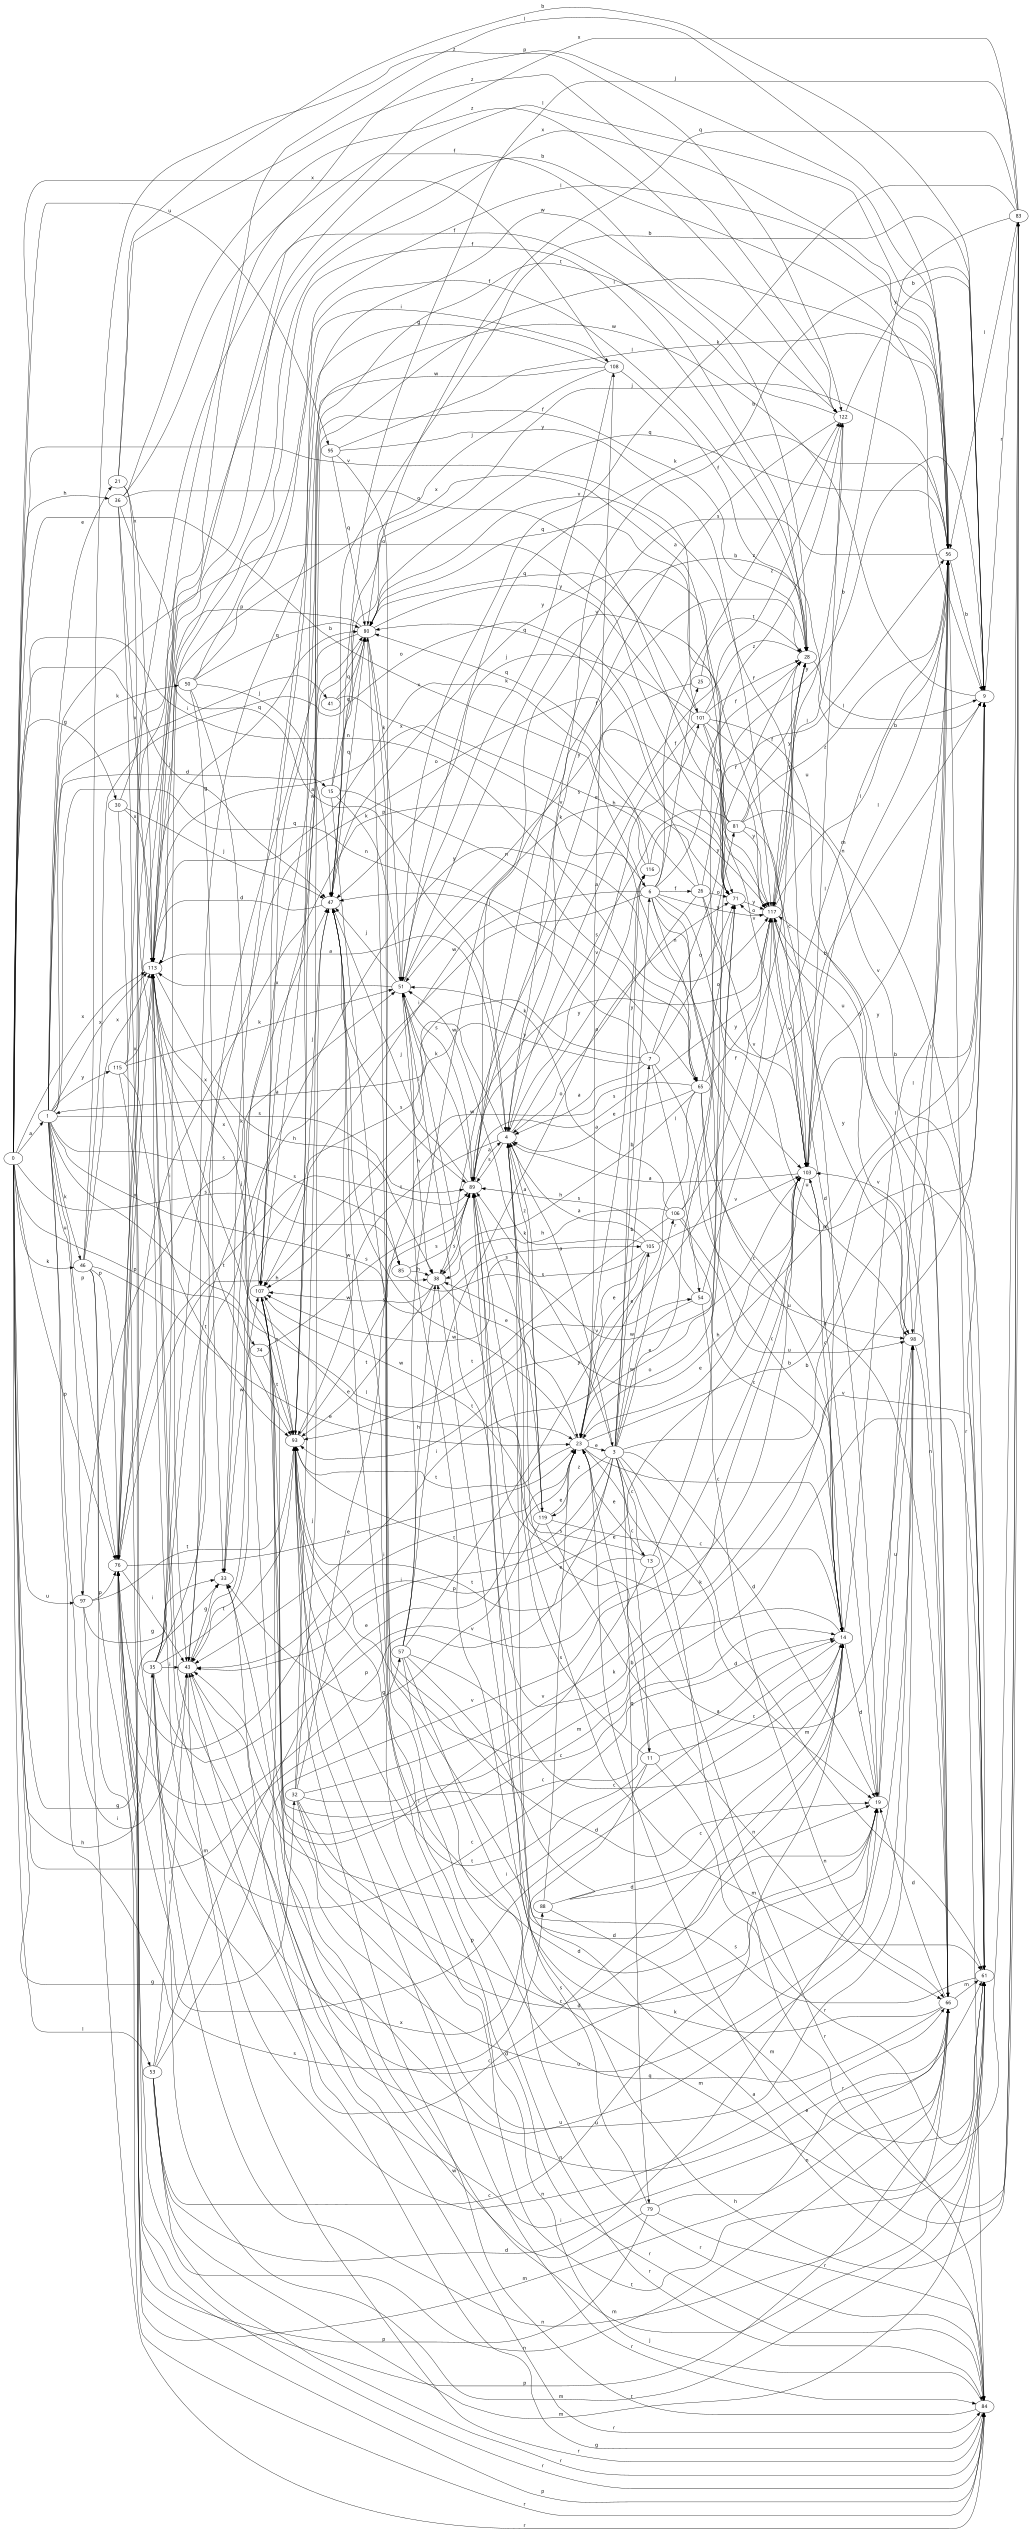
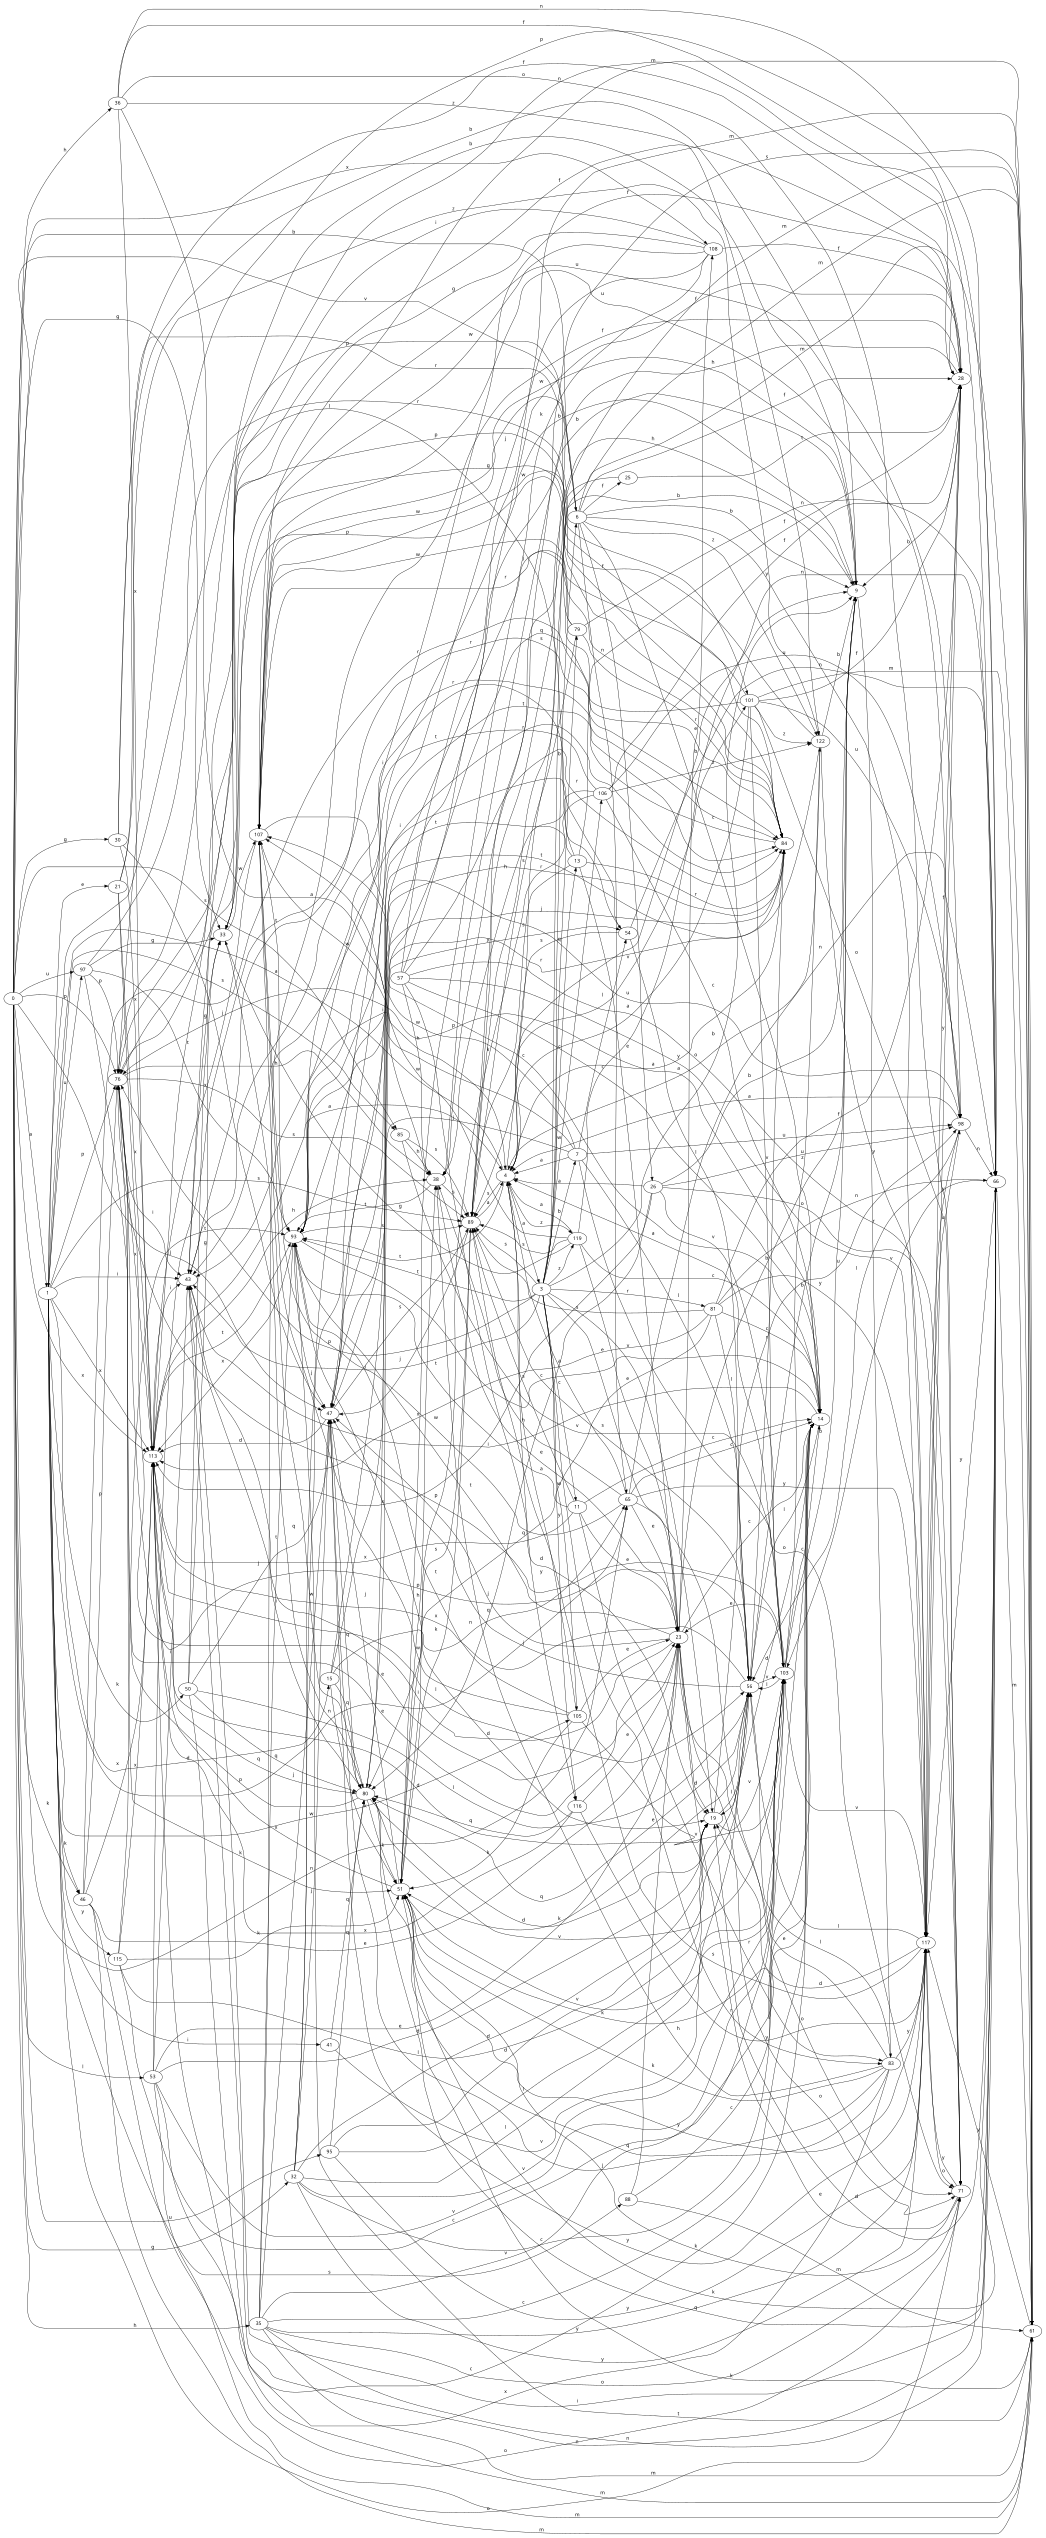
(118, 264) -> none
(634, 654) -> (385, 1447)
(263, 1180) -> none
(260, 1350) -> none
(595, 1448) -> (626, 1456)
(754, 1587) -> (628, 1346)
(166, 1667) -> none
(30, 1829) -> none
